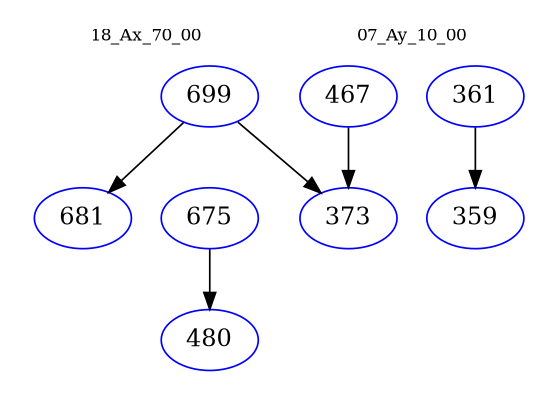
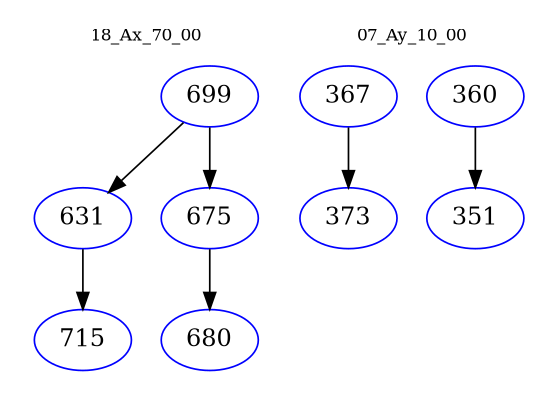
(348, 96) -> (348, 96)
(475, 96) -> (475, 96)
(261, 141) -> (210, 149)
(83, 218) -> (83, 218)
(475, 218) -> (475, 218)
none -> (83, 340)
(210, 340) -> (210, 340)
